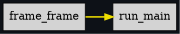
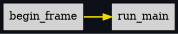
(44, 17) -> (43, 17)
